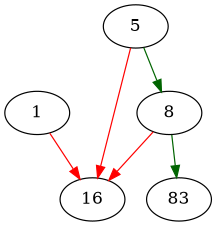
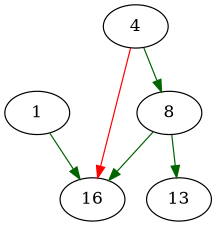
(136, 26) -> (136, 26)
(62, 151) -> (62, 151)
(135, 152) -> (135, 152)
(179, 199) -> (179, 199)
